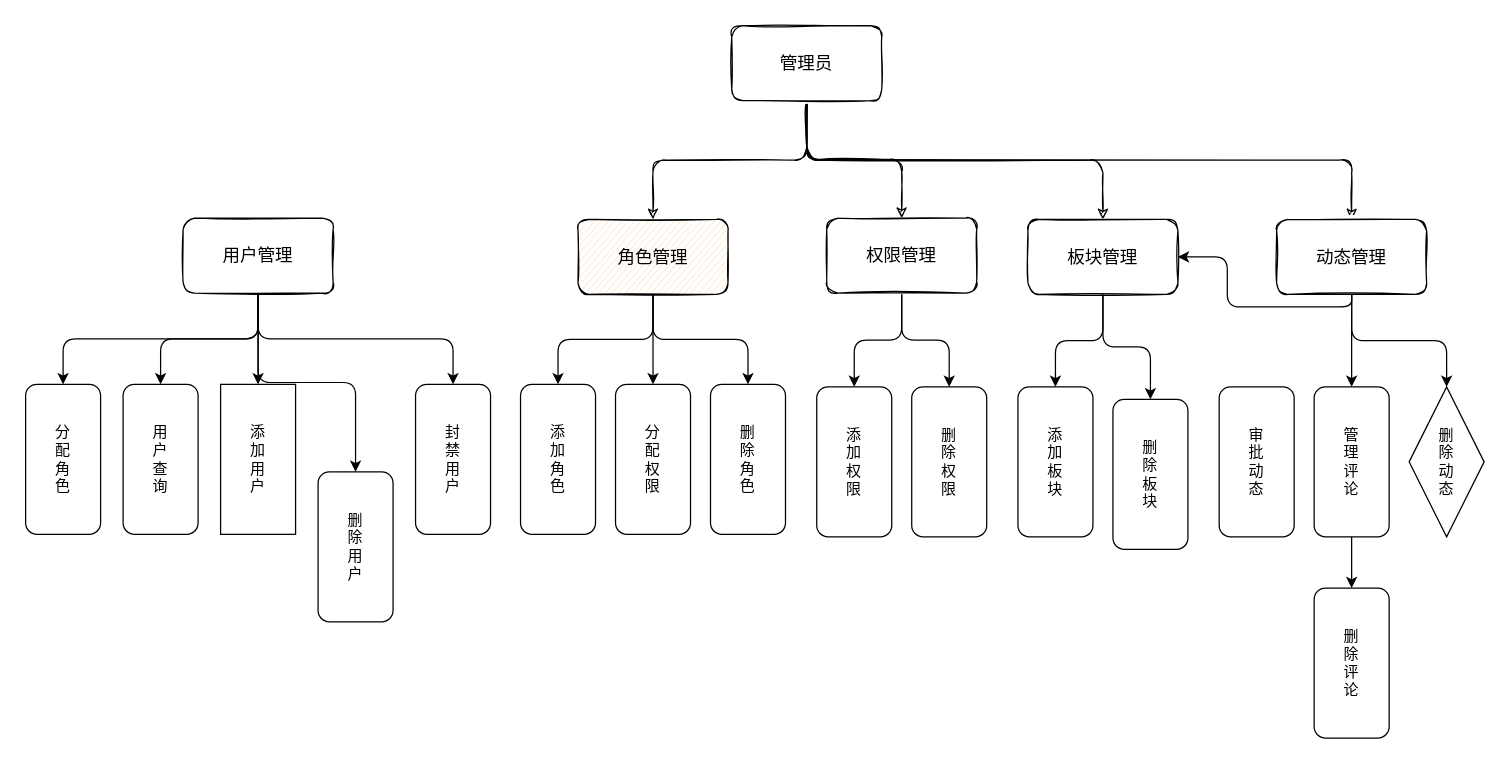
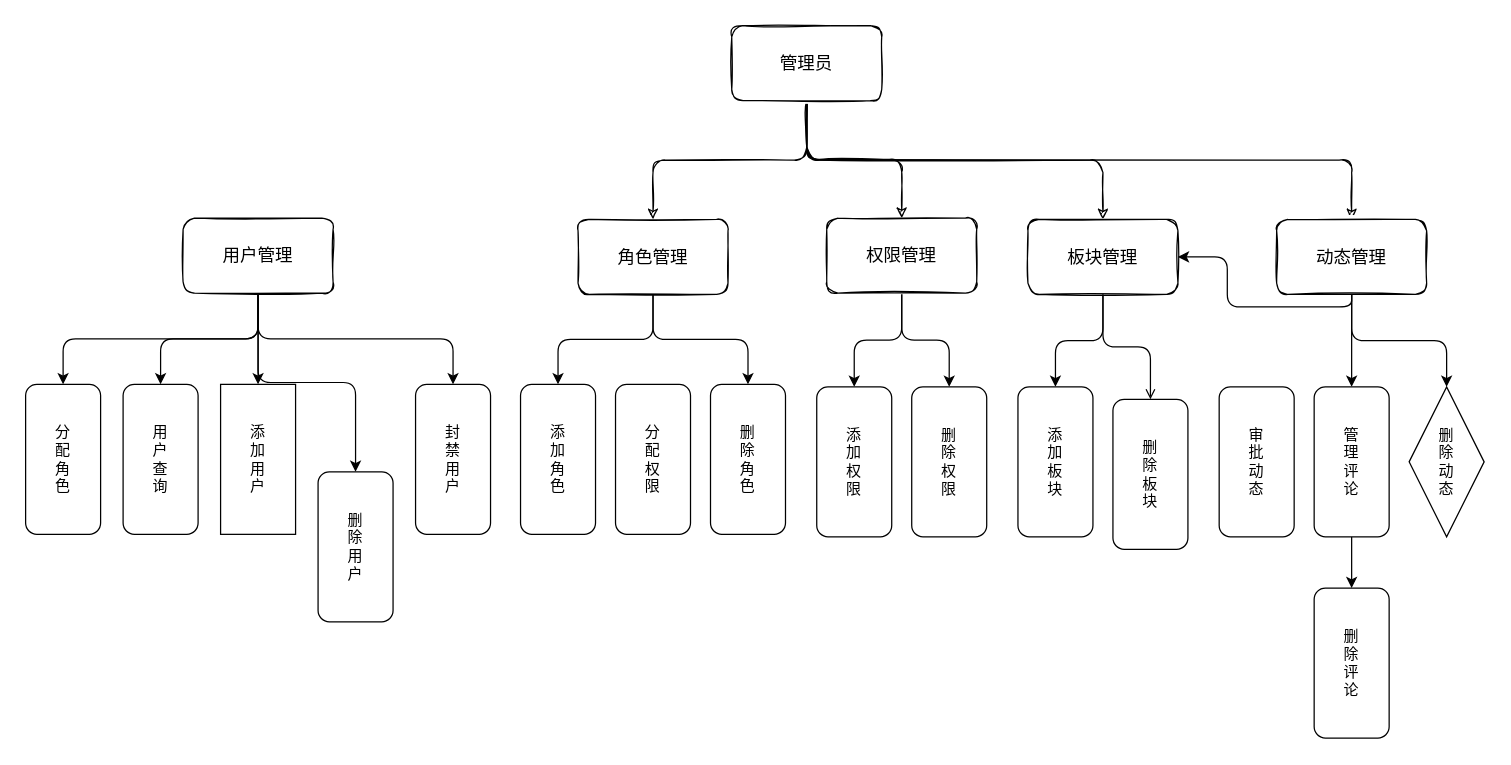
(653, 257) -> (653, 257)
(653, 355) -> none
(1151, 389) -> (1151, 391)
